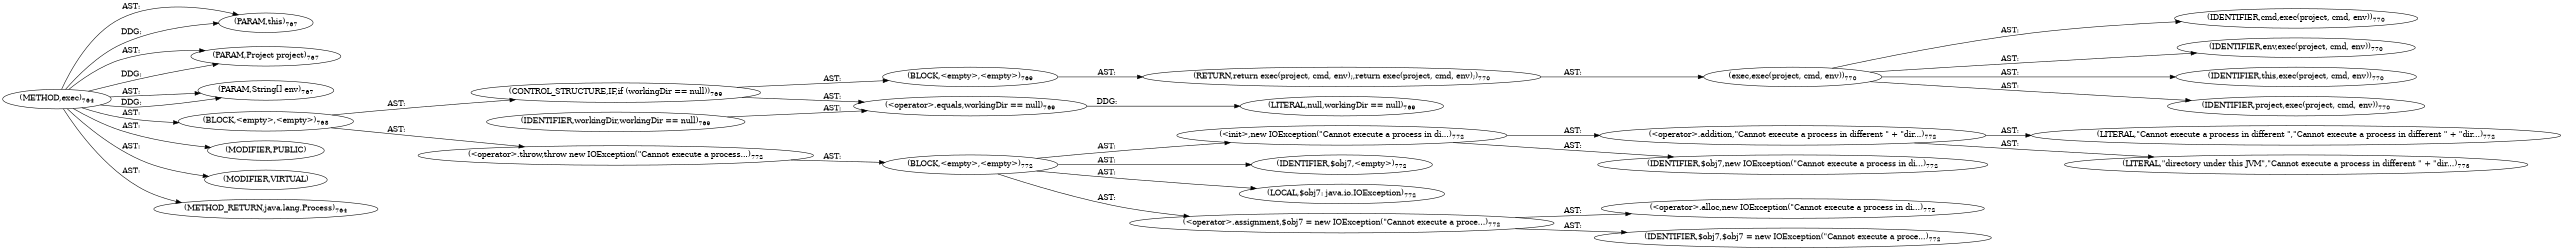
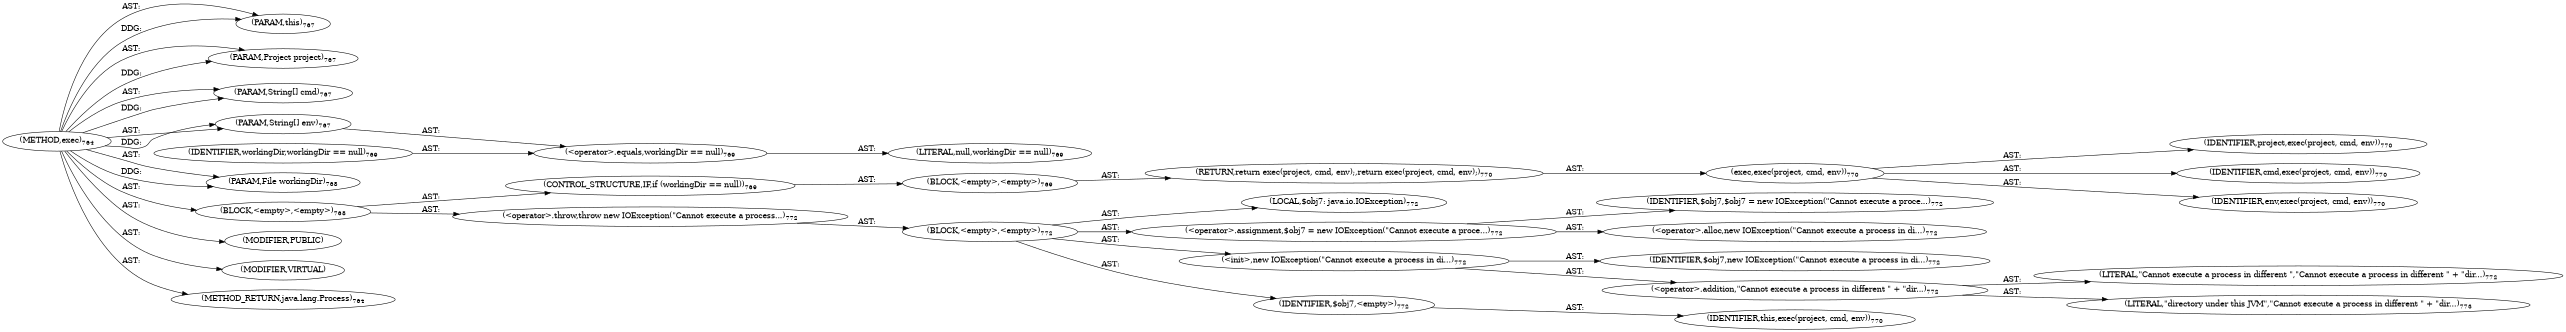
(2026, 77) -> (1554, 312)
none -> (283, 93)
(800, 100) -> (451, 137)
(1108, 102) -> (868, 149)
none -> (283, 183)
